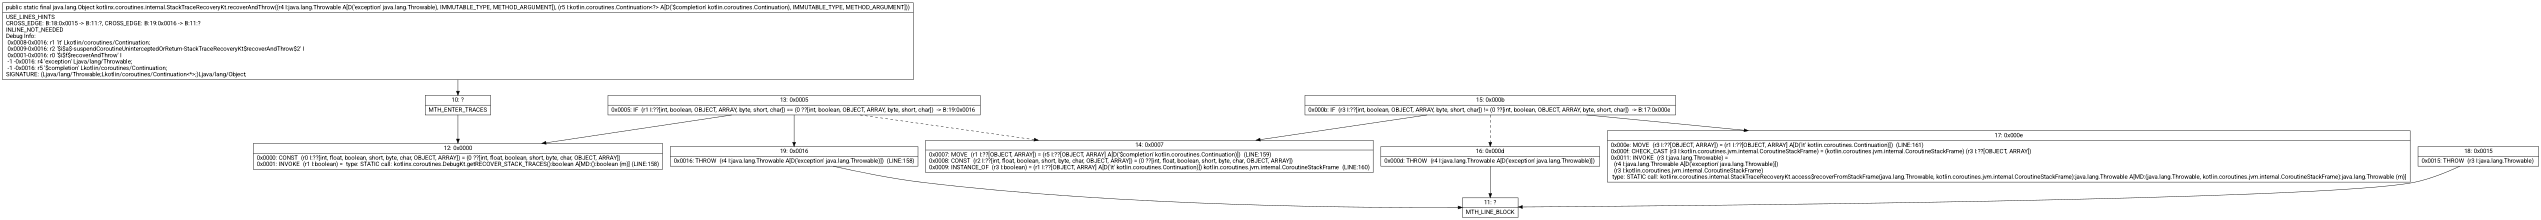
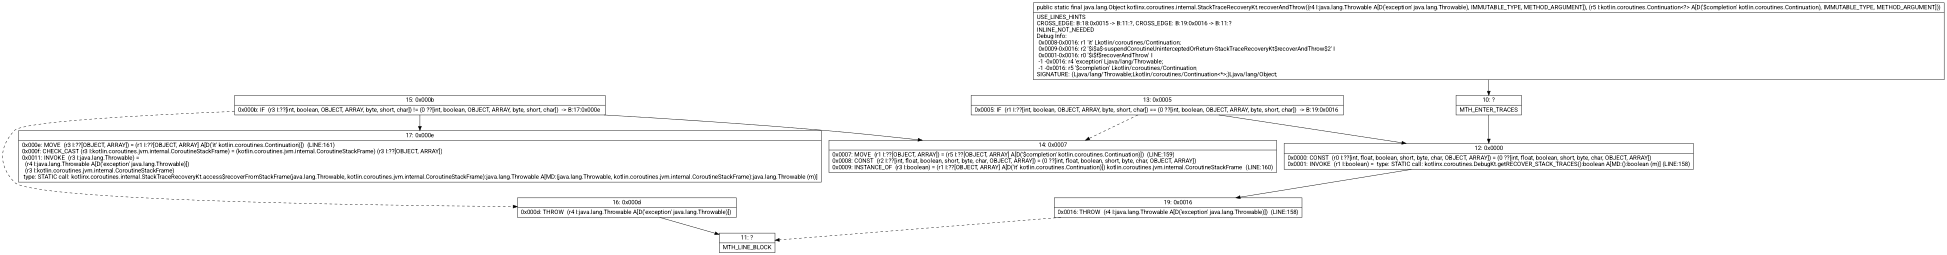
(794, 129) -> (1326, 183)
(2478, 156) -> none
(1144, 200) -> (920, 229)
